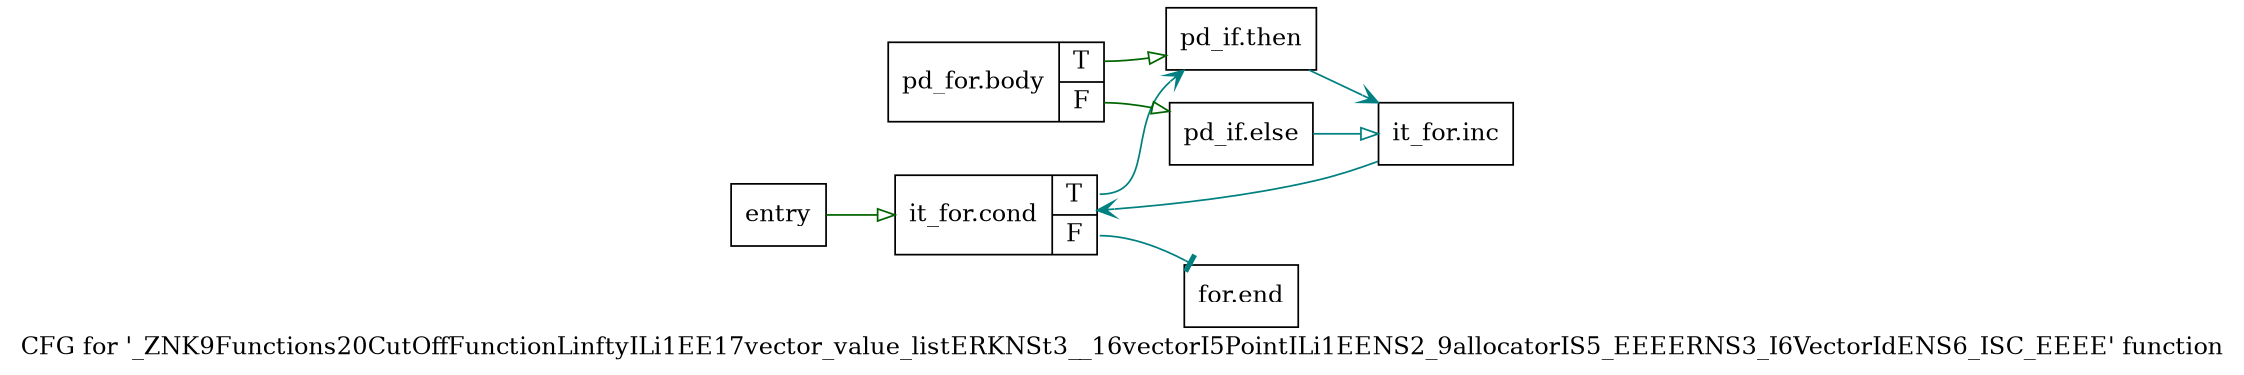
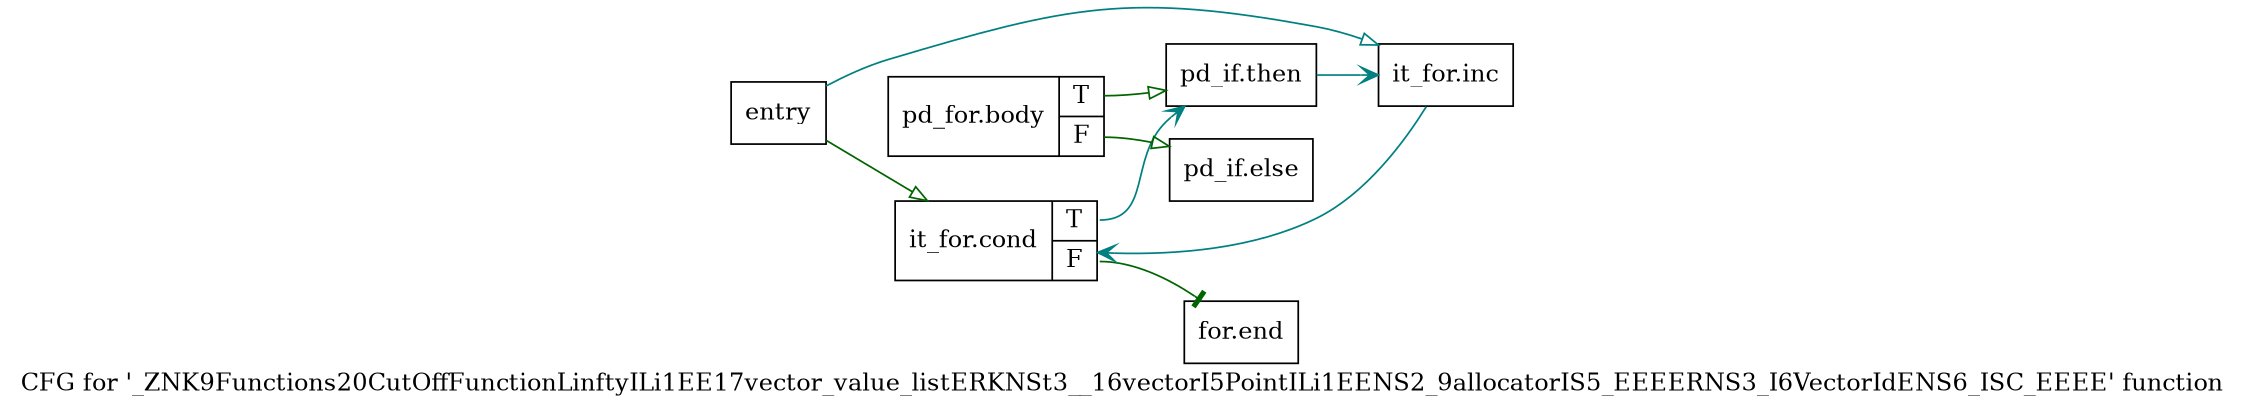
(1337, 134) -> (1090, 11)
(1144, 243) -> (1150, 272)
